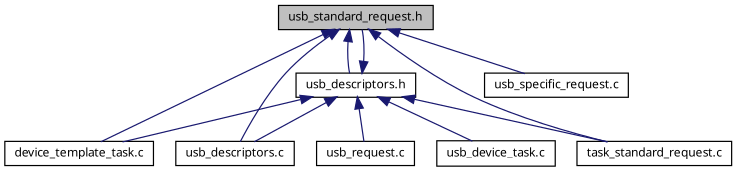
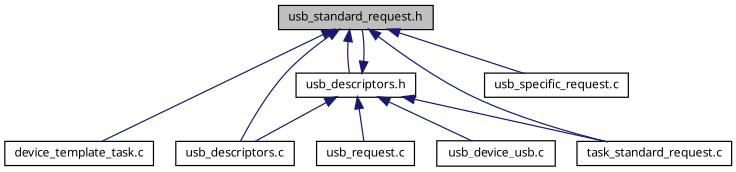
(212, 121) -> none
(496, 153) -> (496, 153)
